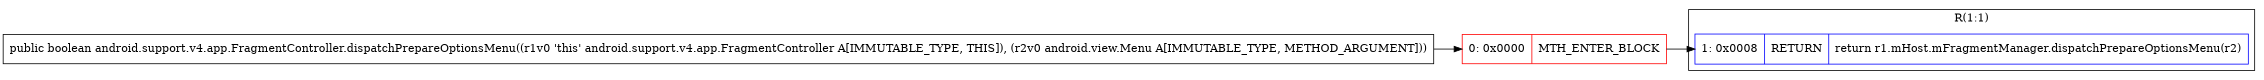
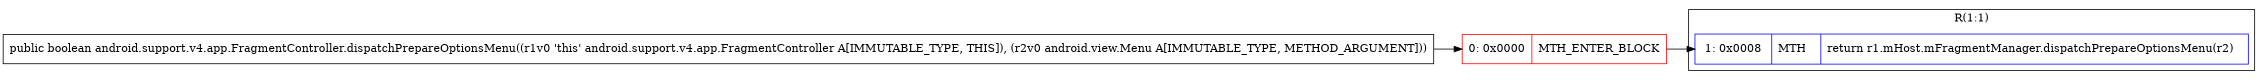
(1797, 49) -> (1792, 49)
